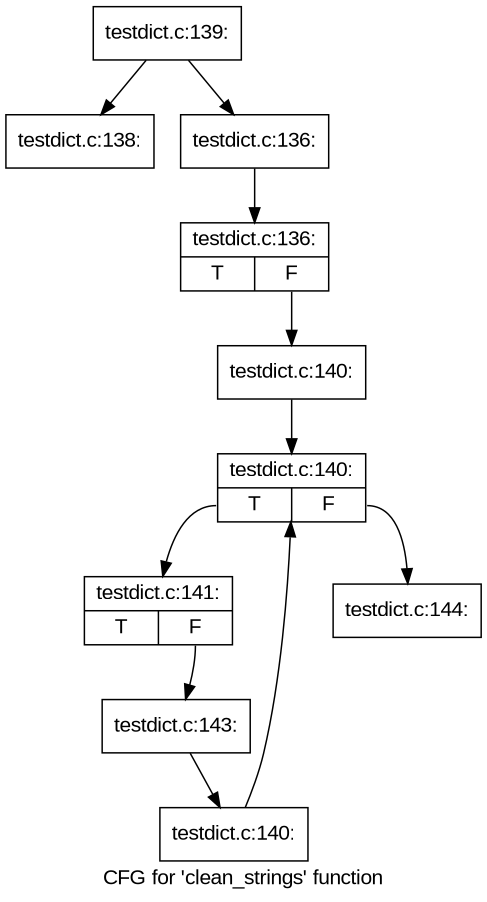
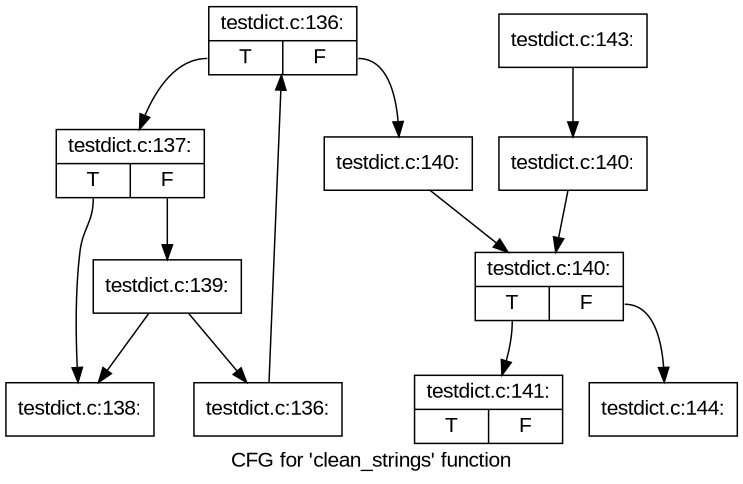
none -> (130, 164)
(194, 665) -> none
